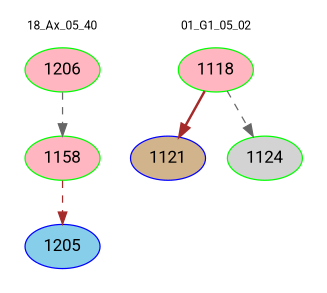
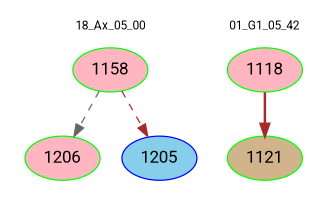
(63, 26) -> (111, 26)
(216, 26) -> (265, 26)
(63, 108) -> (90, 108)
(168, 158) -> (265, 158)
(265, 158) -> none
